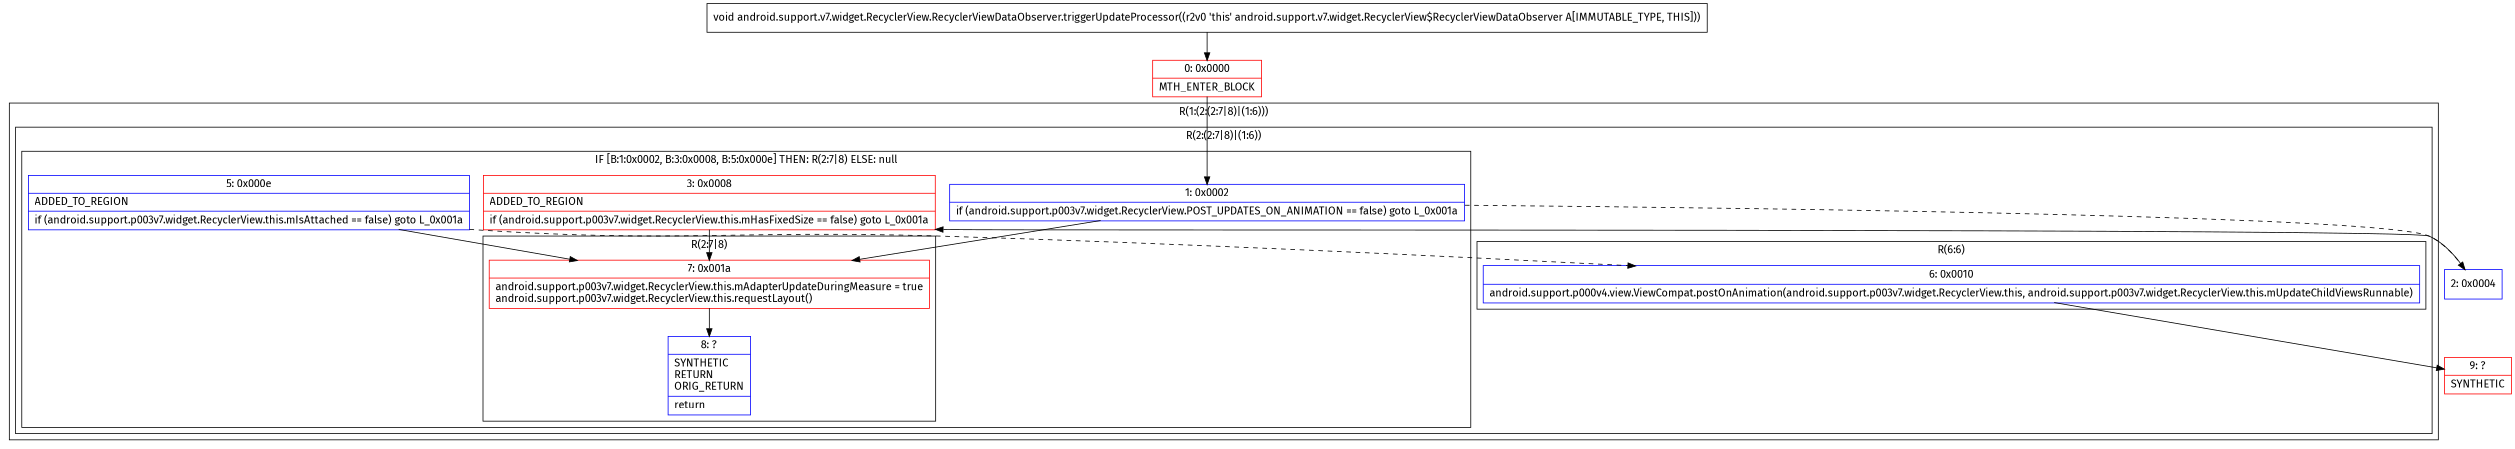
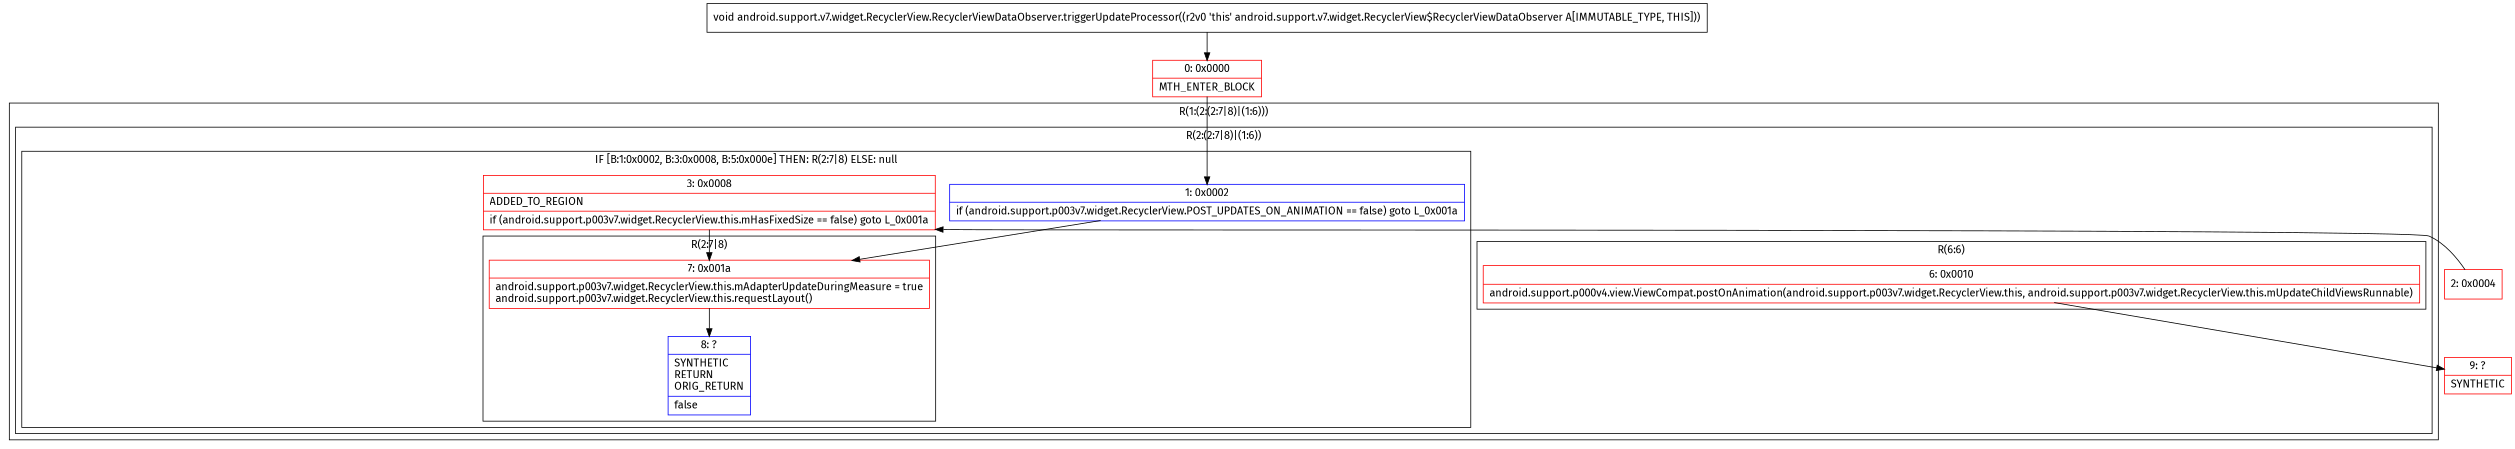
(249, 203) -> none
(1968, 213) -> none
(1951, 284) -> (1951, 284)
(2473, 284) -> (2473, 284)
(690, 405) -> (686, 405)
